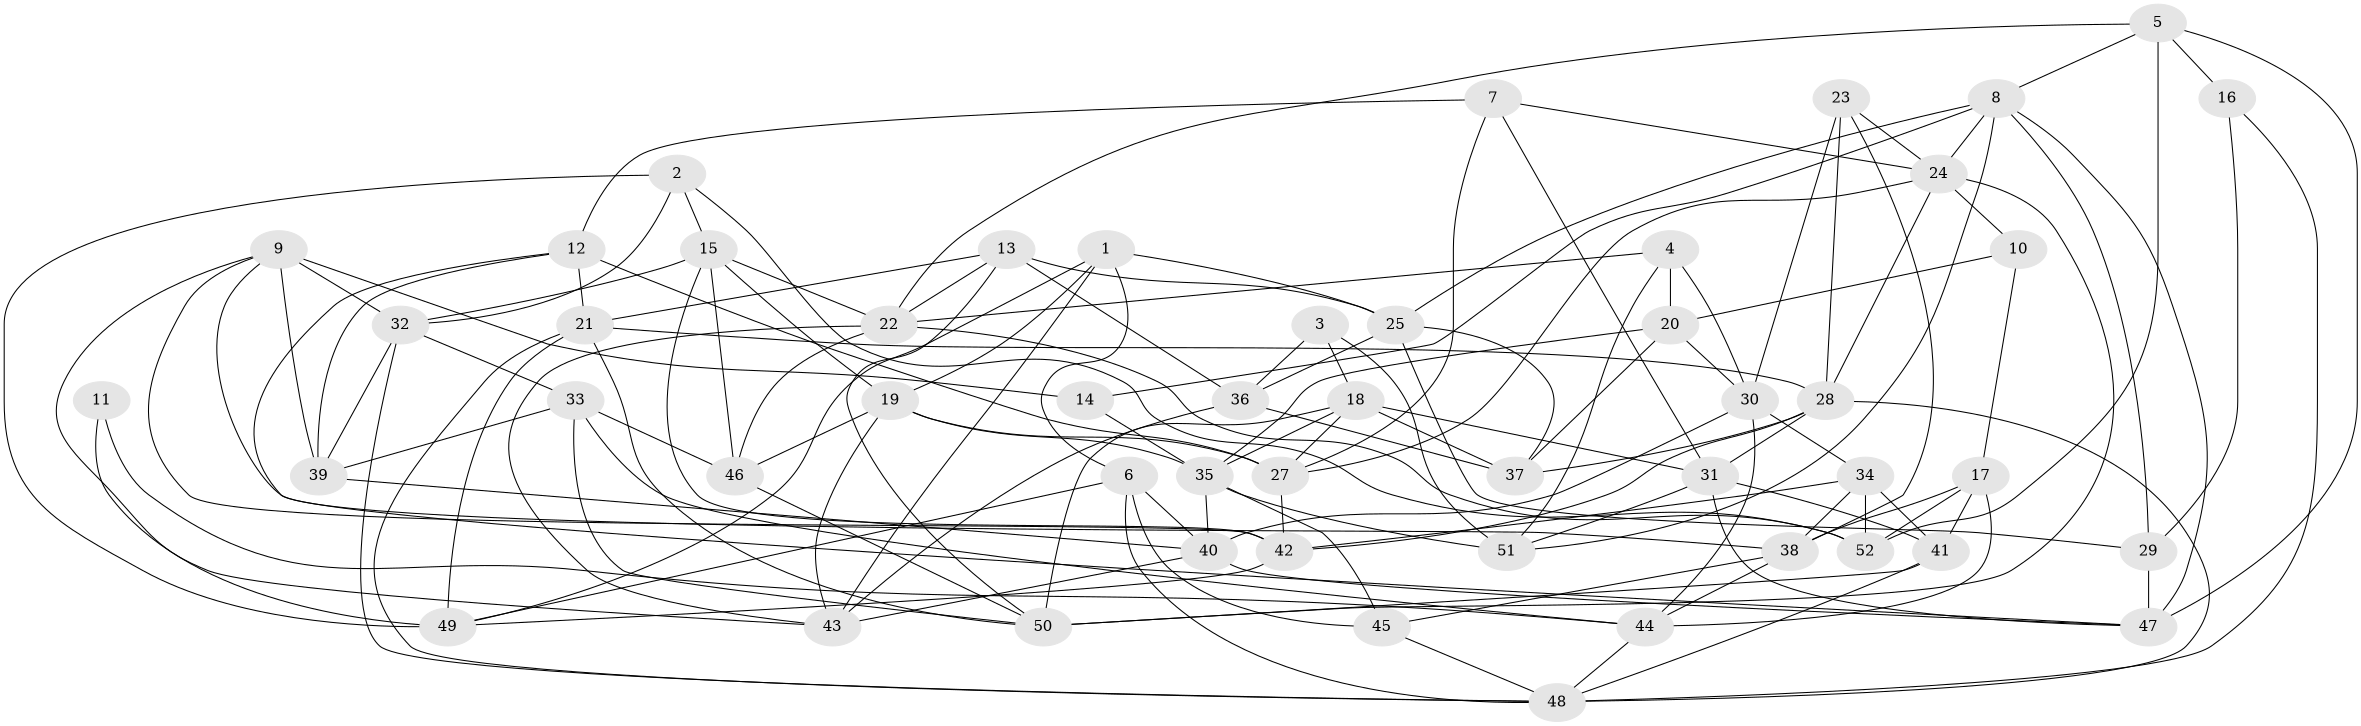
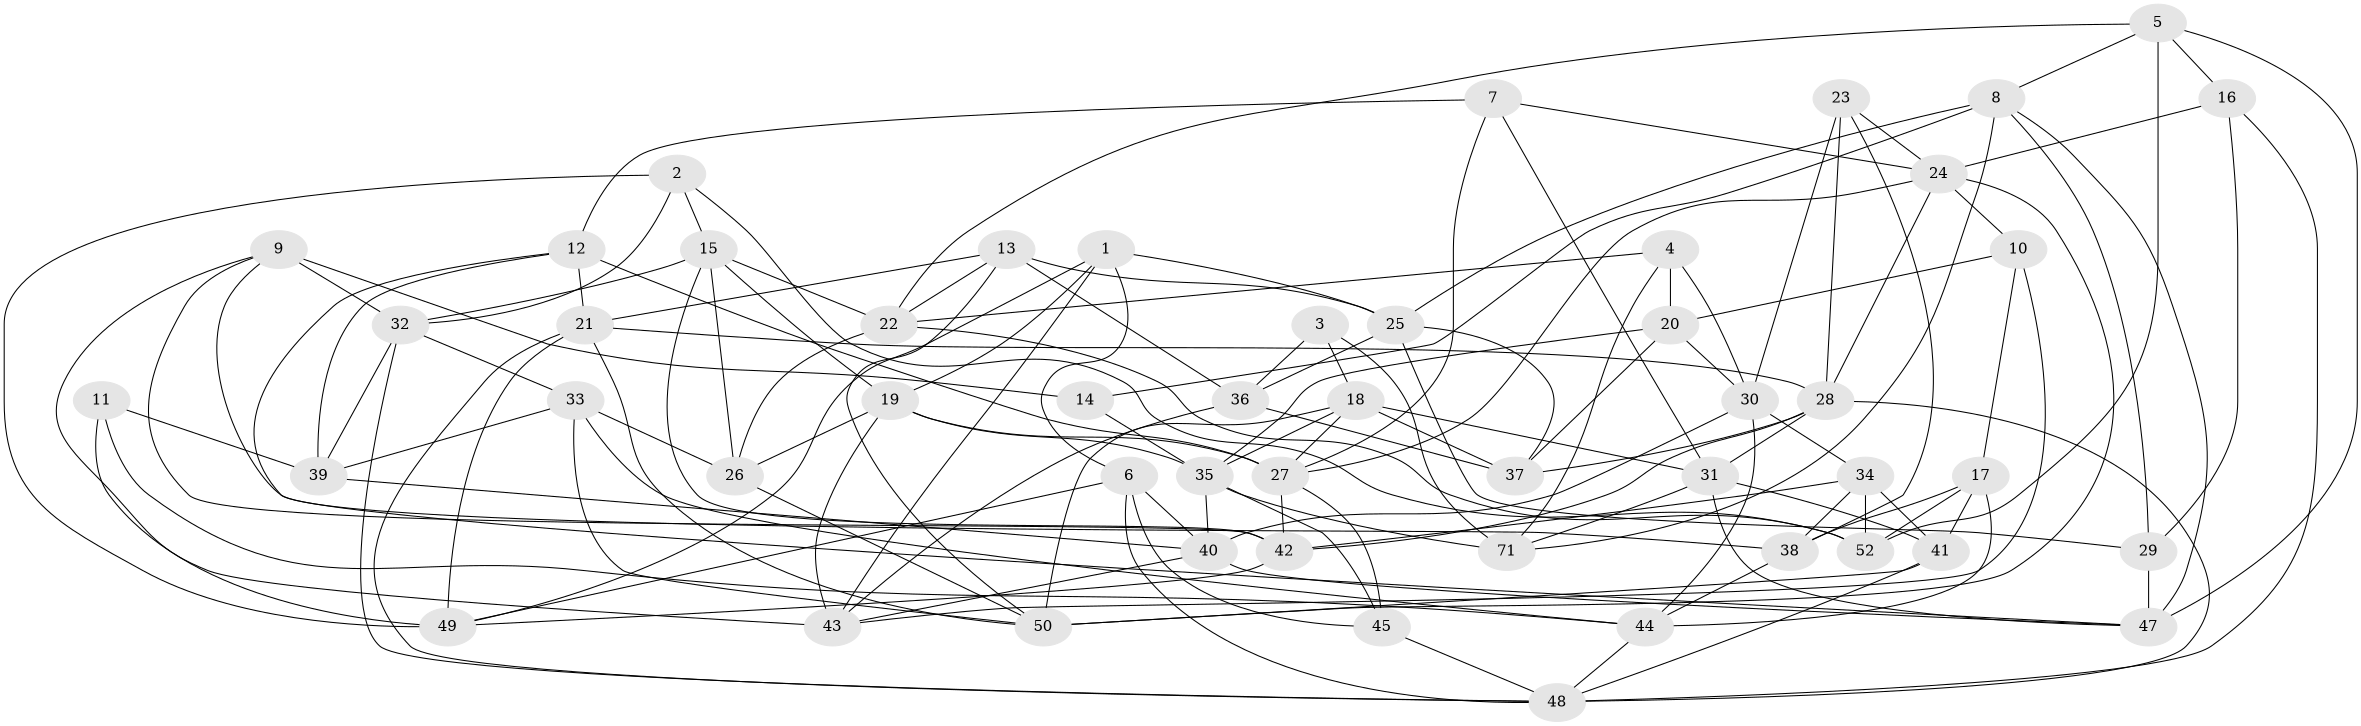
(1968, 136) -> (2083, 136)
(294, 363) -> (210, 438)
(511, 432) -> (1690, 593)
(735, 476) -> (735, 476)
(1507, 552) -> (1507, 552)
(1613, 585) -> (1368, 553)
